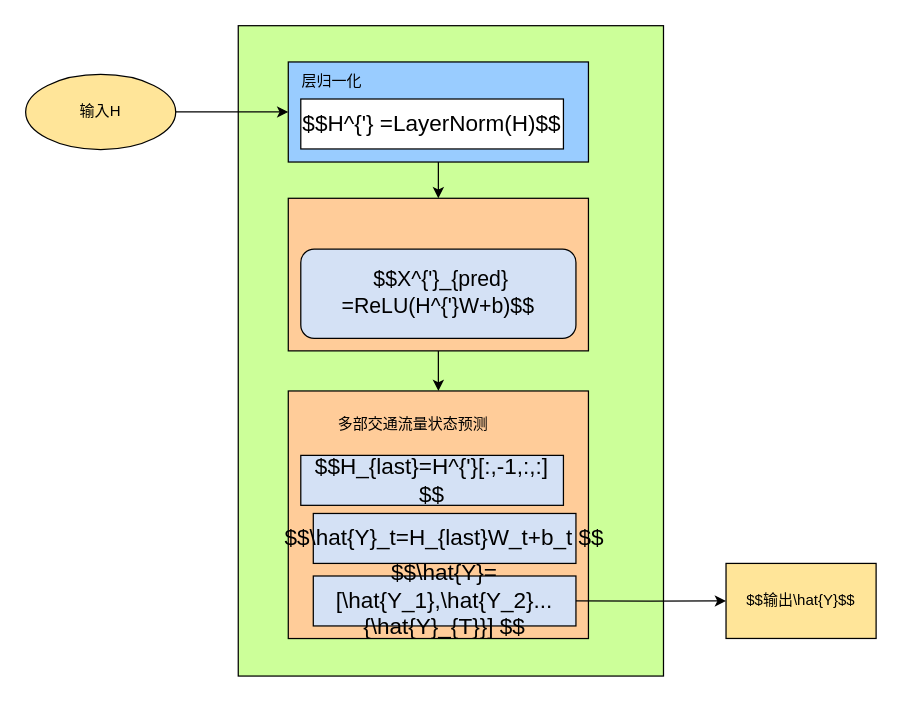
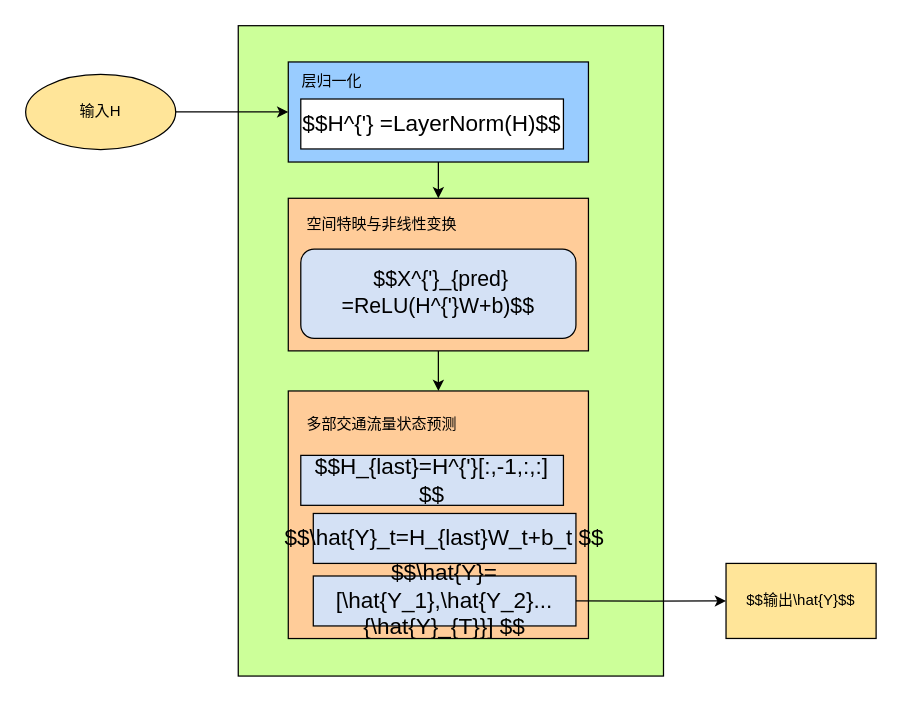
none -> (382, 224)
(413, 424) -> (382, 424)
